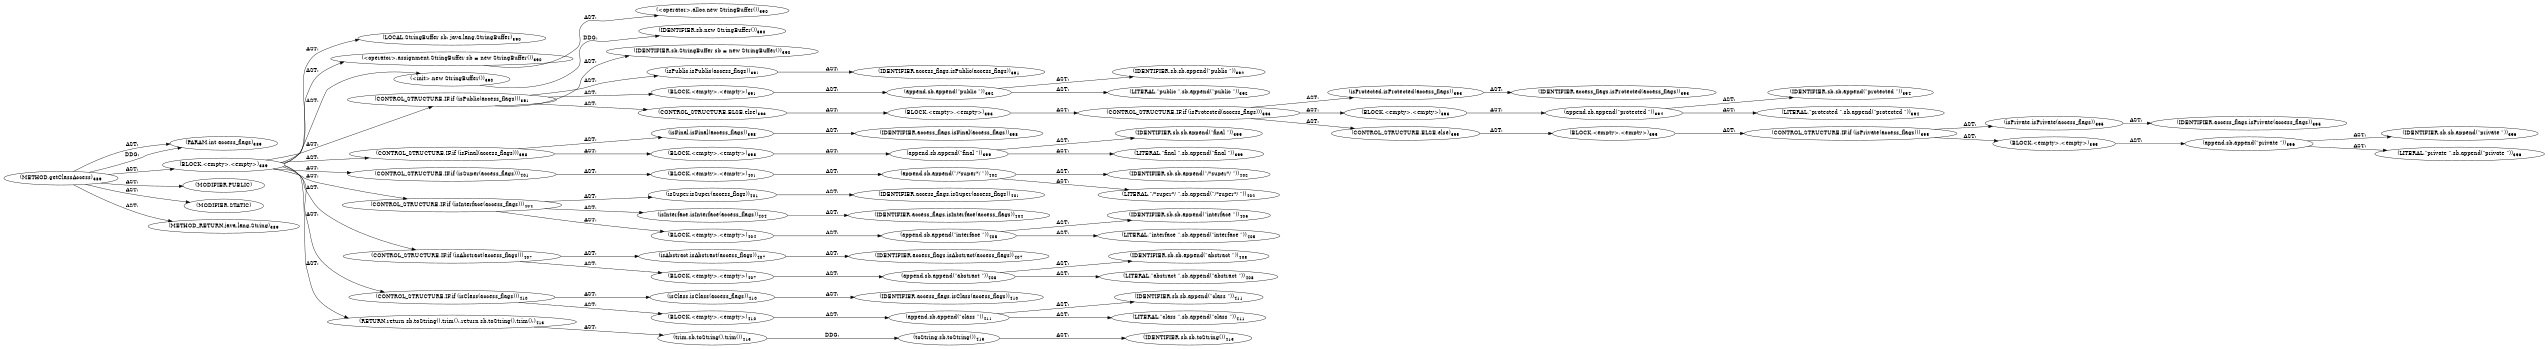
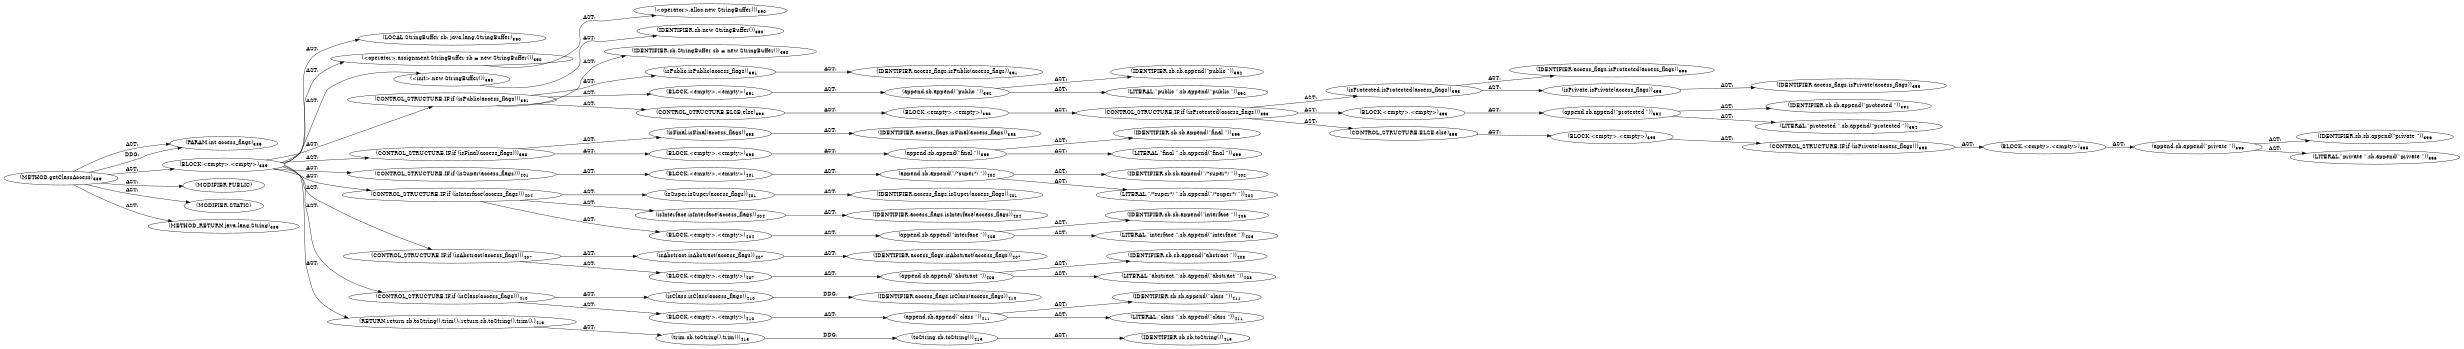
(591, 38) -> (590, 38)
(1962, 128) -> (1510, 91)
(833, 294) -> (831, 294)
